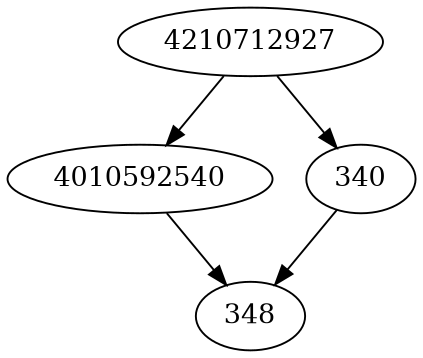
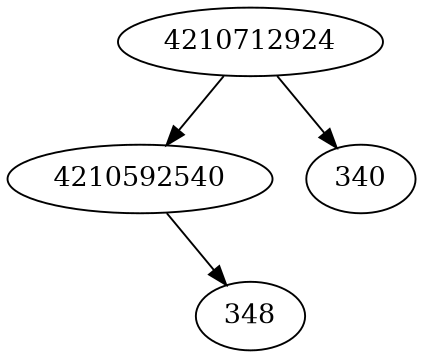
(250, 42) -> (250, 42)
(140, 179) -> (140, 179)
(312, 240) -> none
